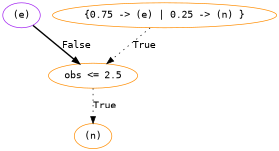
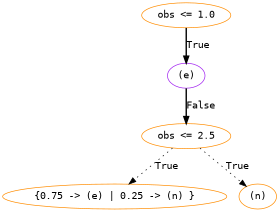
none -> (186, 15)
(131, 44) -> (154, 164)
